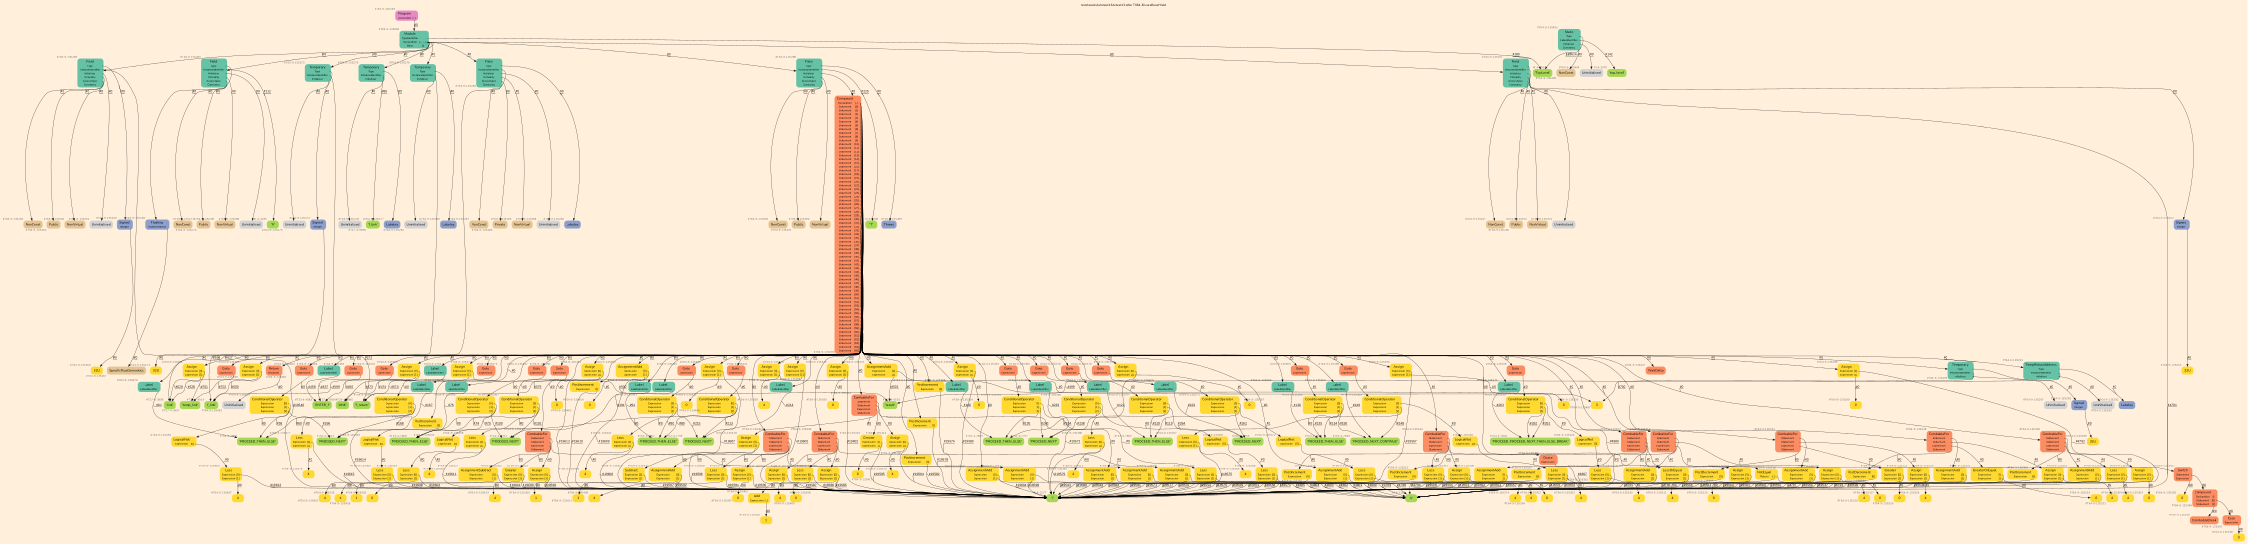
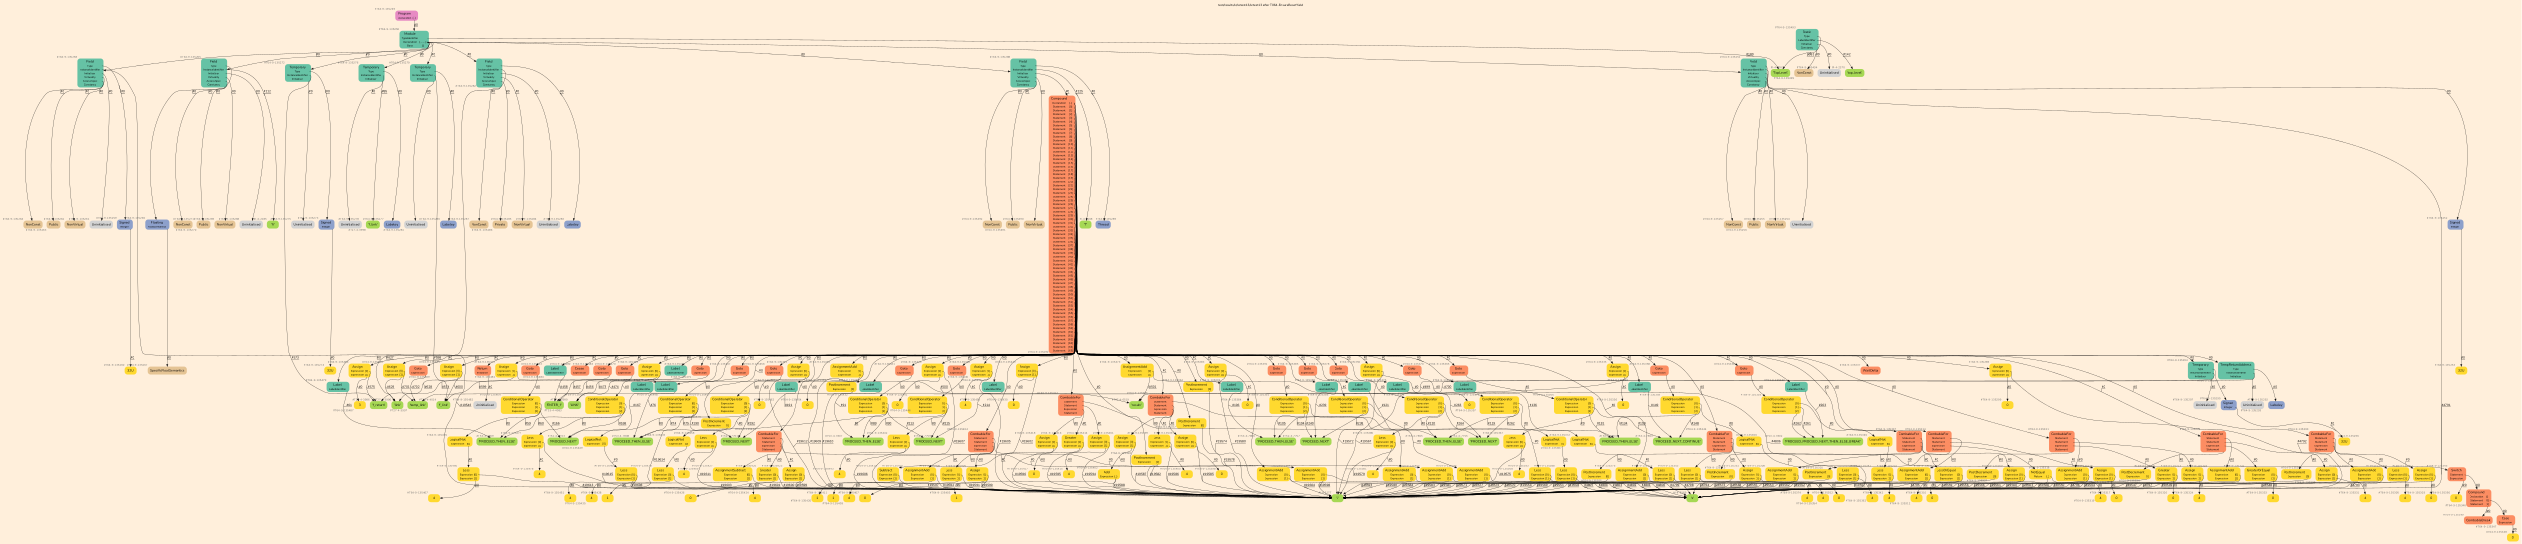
(1571, 54) -> (1811, 54)
(1831, 381) -> (1115, 394)
(1522, 489) -> none
none -> (1217, 495)
